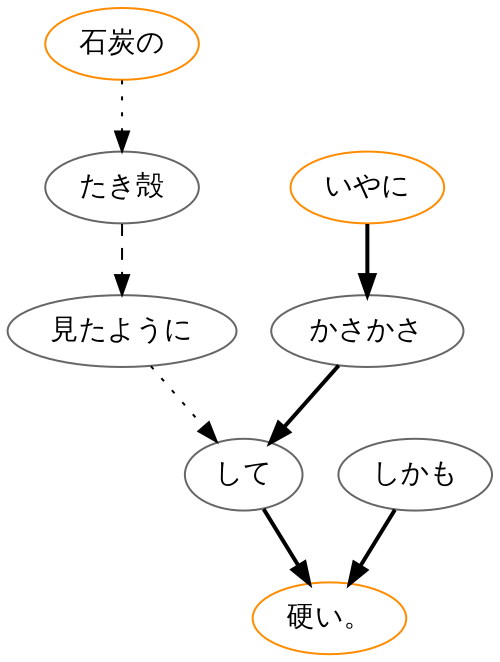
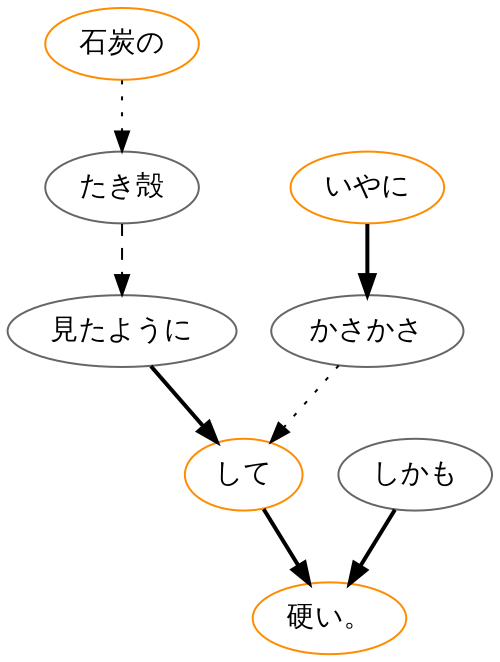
(177, 396) -> (177, 396)
(311, 396) -> (311, 396)
(244, 475) -> (244, 475)
